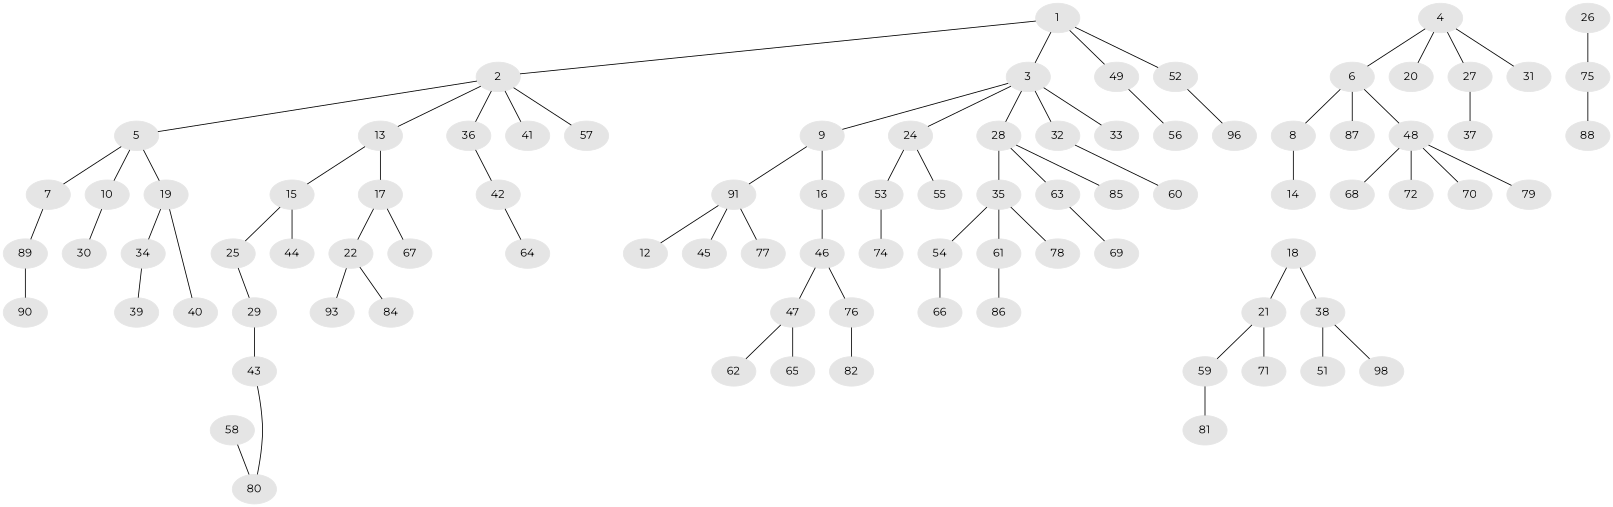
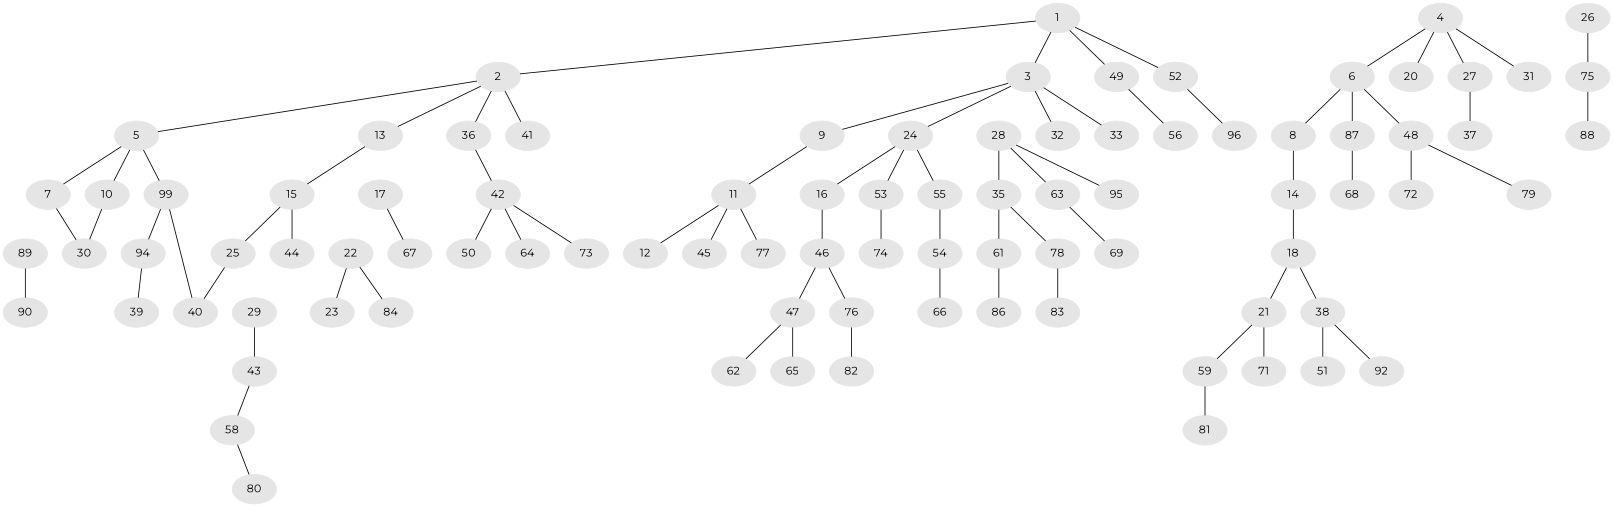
(1014, 106) -> none
(587, 136) -> none
(380, 165) -> none
(822, 165) -> (866, 165)
(1382, 165) -> (1352, 165)
(166, 195) -> (166, 195)
(734, 195) -> (734, 195)
(1117, 195) -> (1117, 195)
(1176, 195) -> none
(1470, 195) -> none
(37, 224) -> (66, 224)
(366, 224) -> none
(969, 224) -> (940, 224)
none -> (1293, 224)
(143, 254) -> (143, 254)
none -> (469, 254)
none -> (587, 254)
(244, 283) -> (214, 283)
(332, 312) -> (332, 312)
none -> (1058, 312)
(1382, 371) -> (1382, 371)
(263, 430) -> (243, 401)
